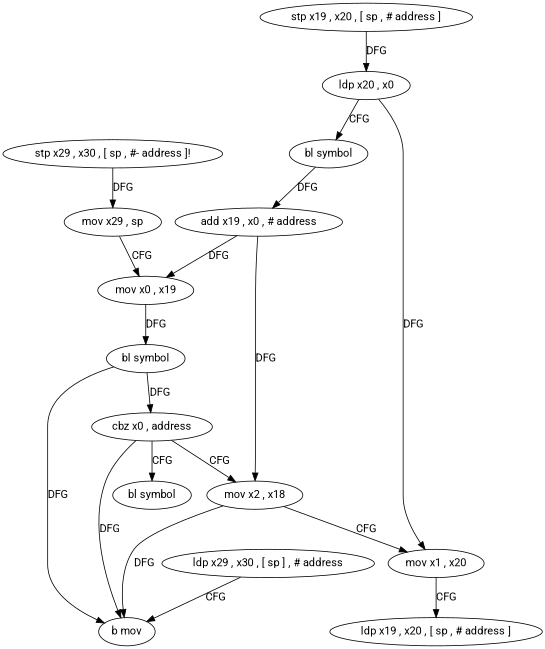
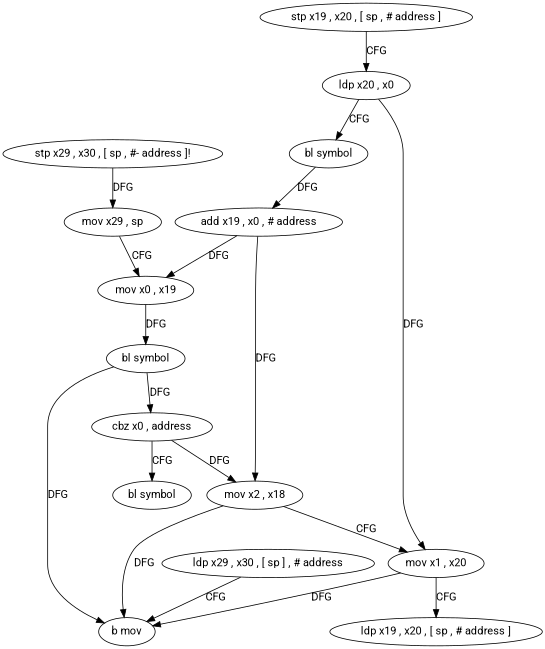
(377, 51) -> (377, 51)
(220, 461) -> (220, 461)
(99, 521) -> (281, 599)
